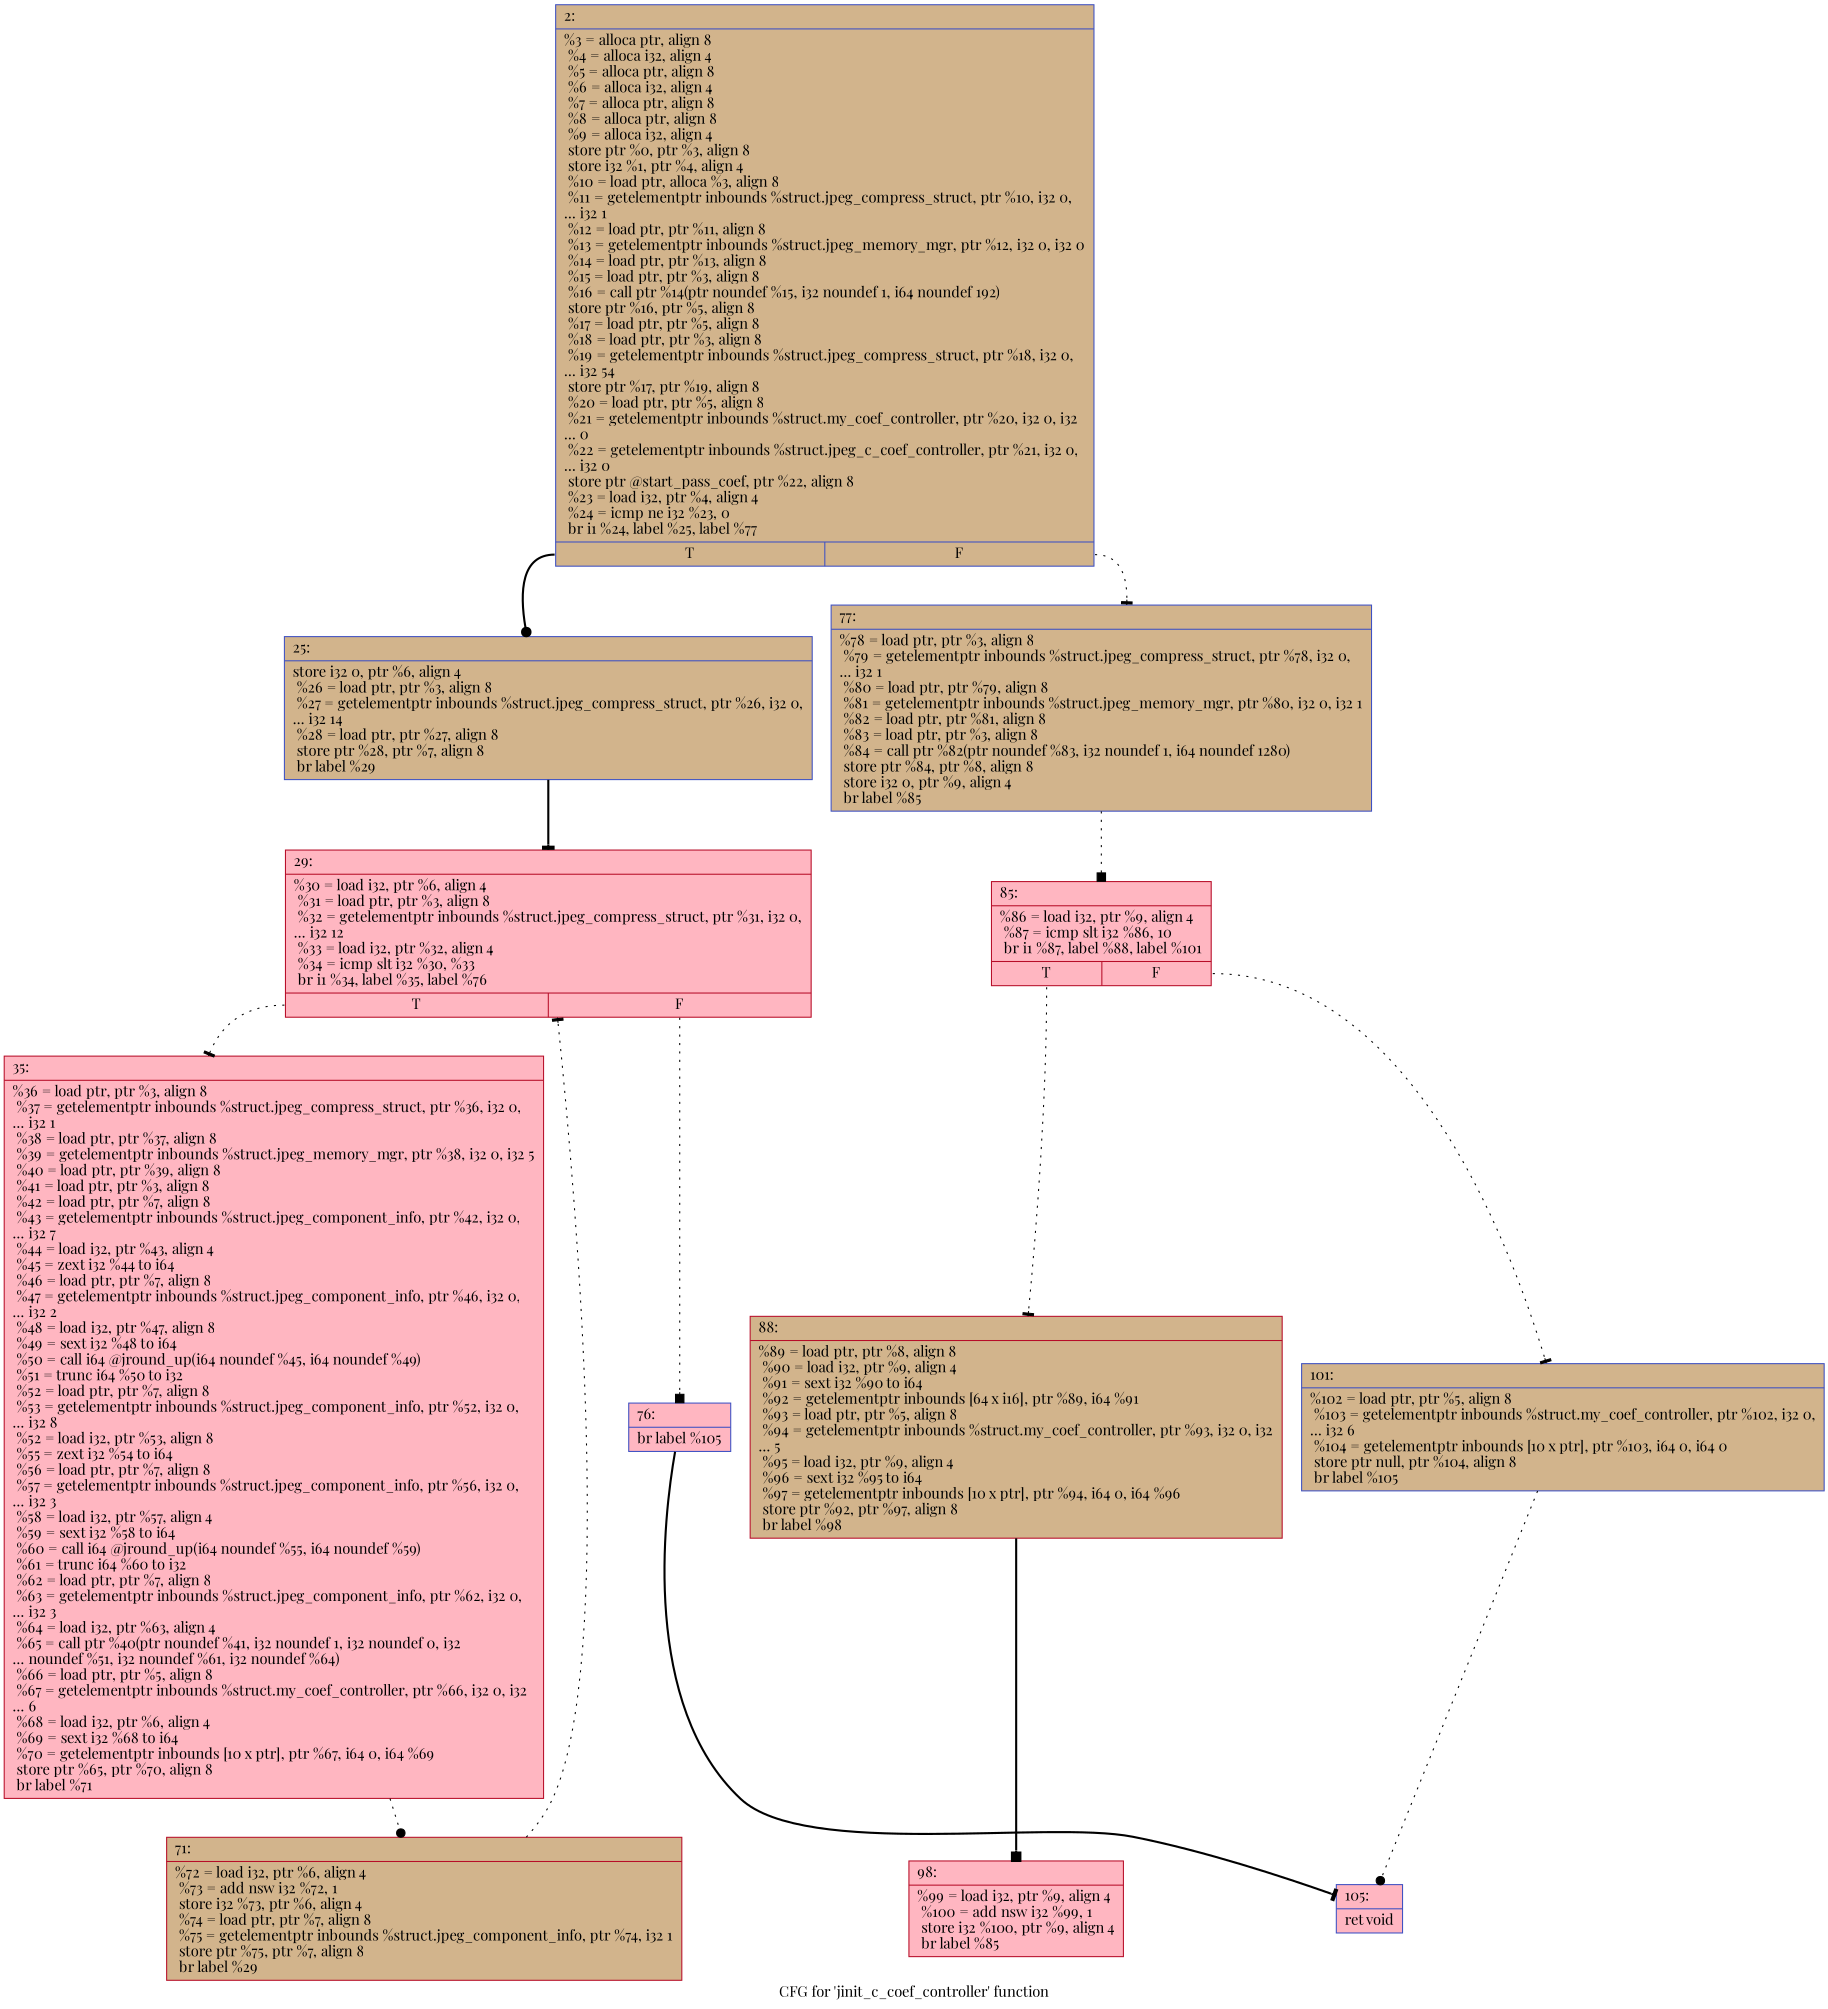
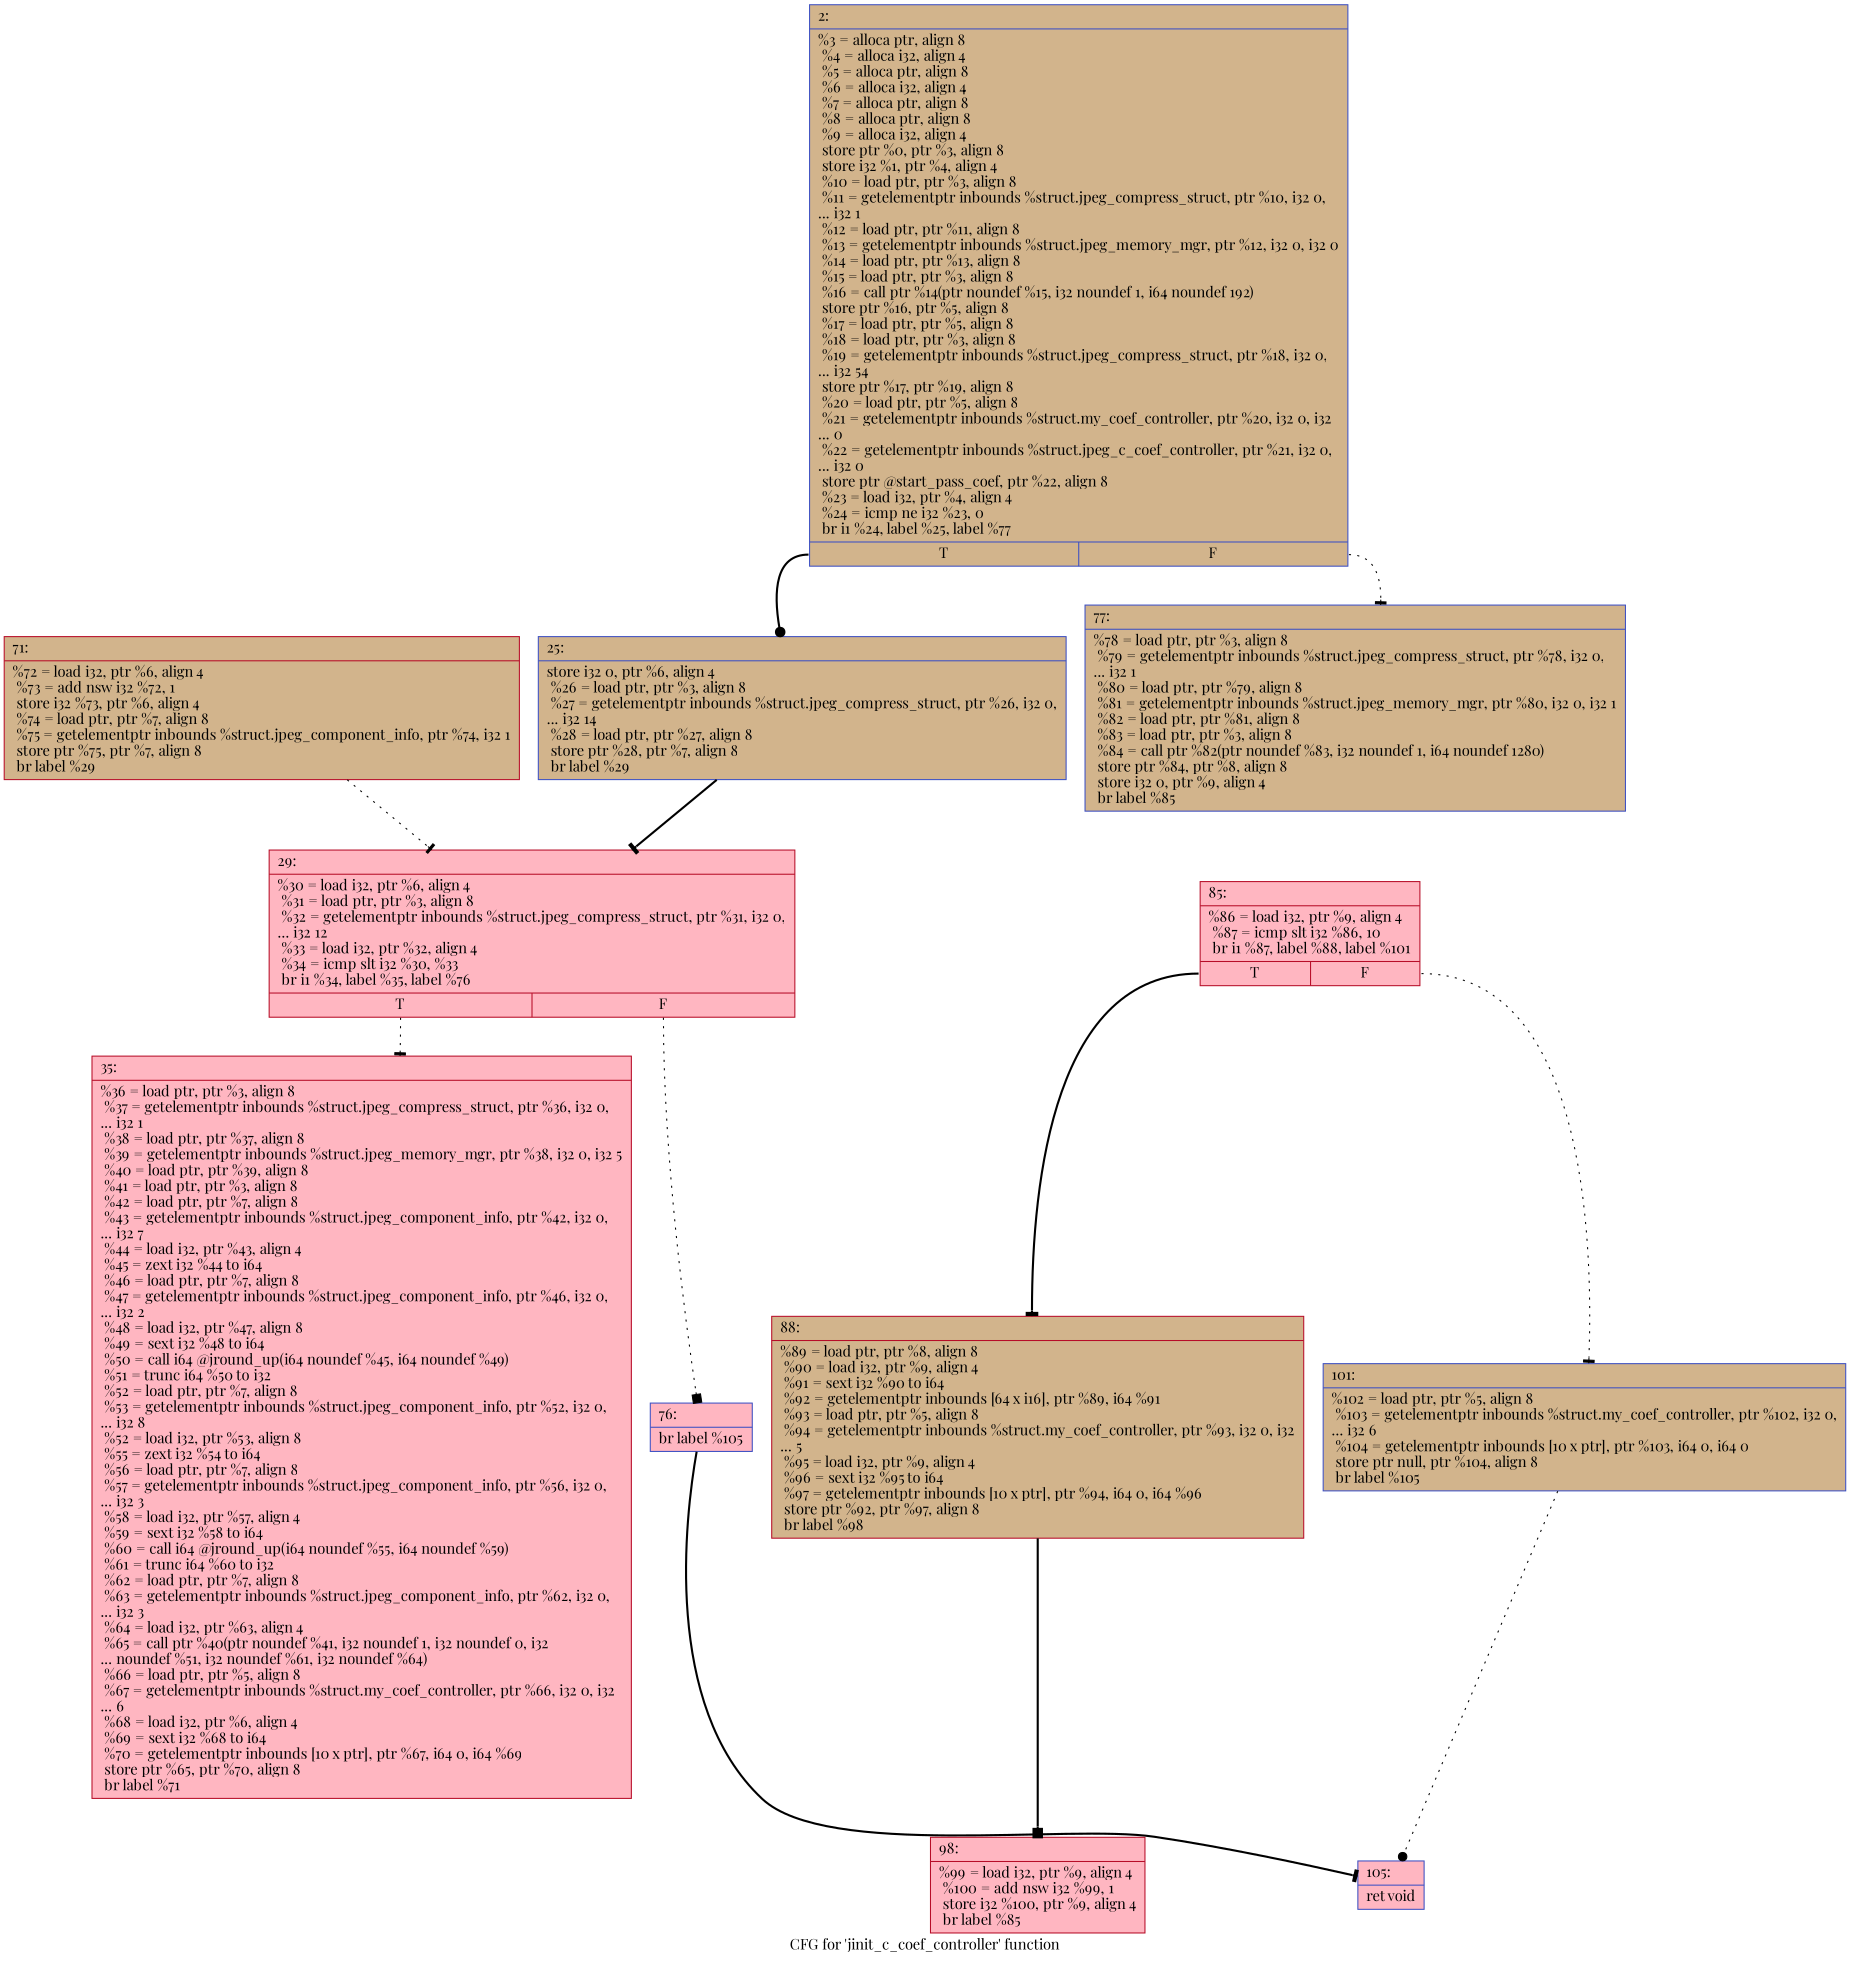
(672, 182) -> (918, 182)
(1101, 841) -> none
(1041, 1149) -> (1058, 1105)
(395, 1814) -> none
